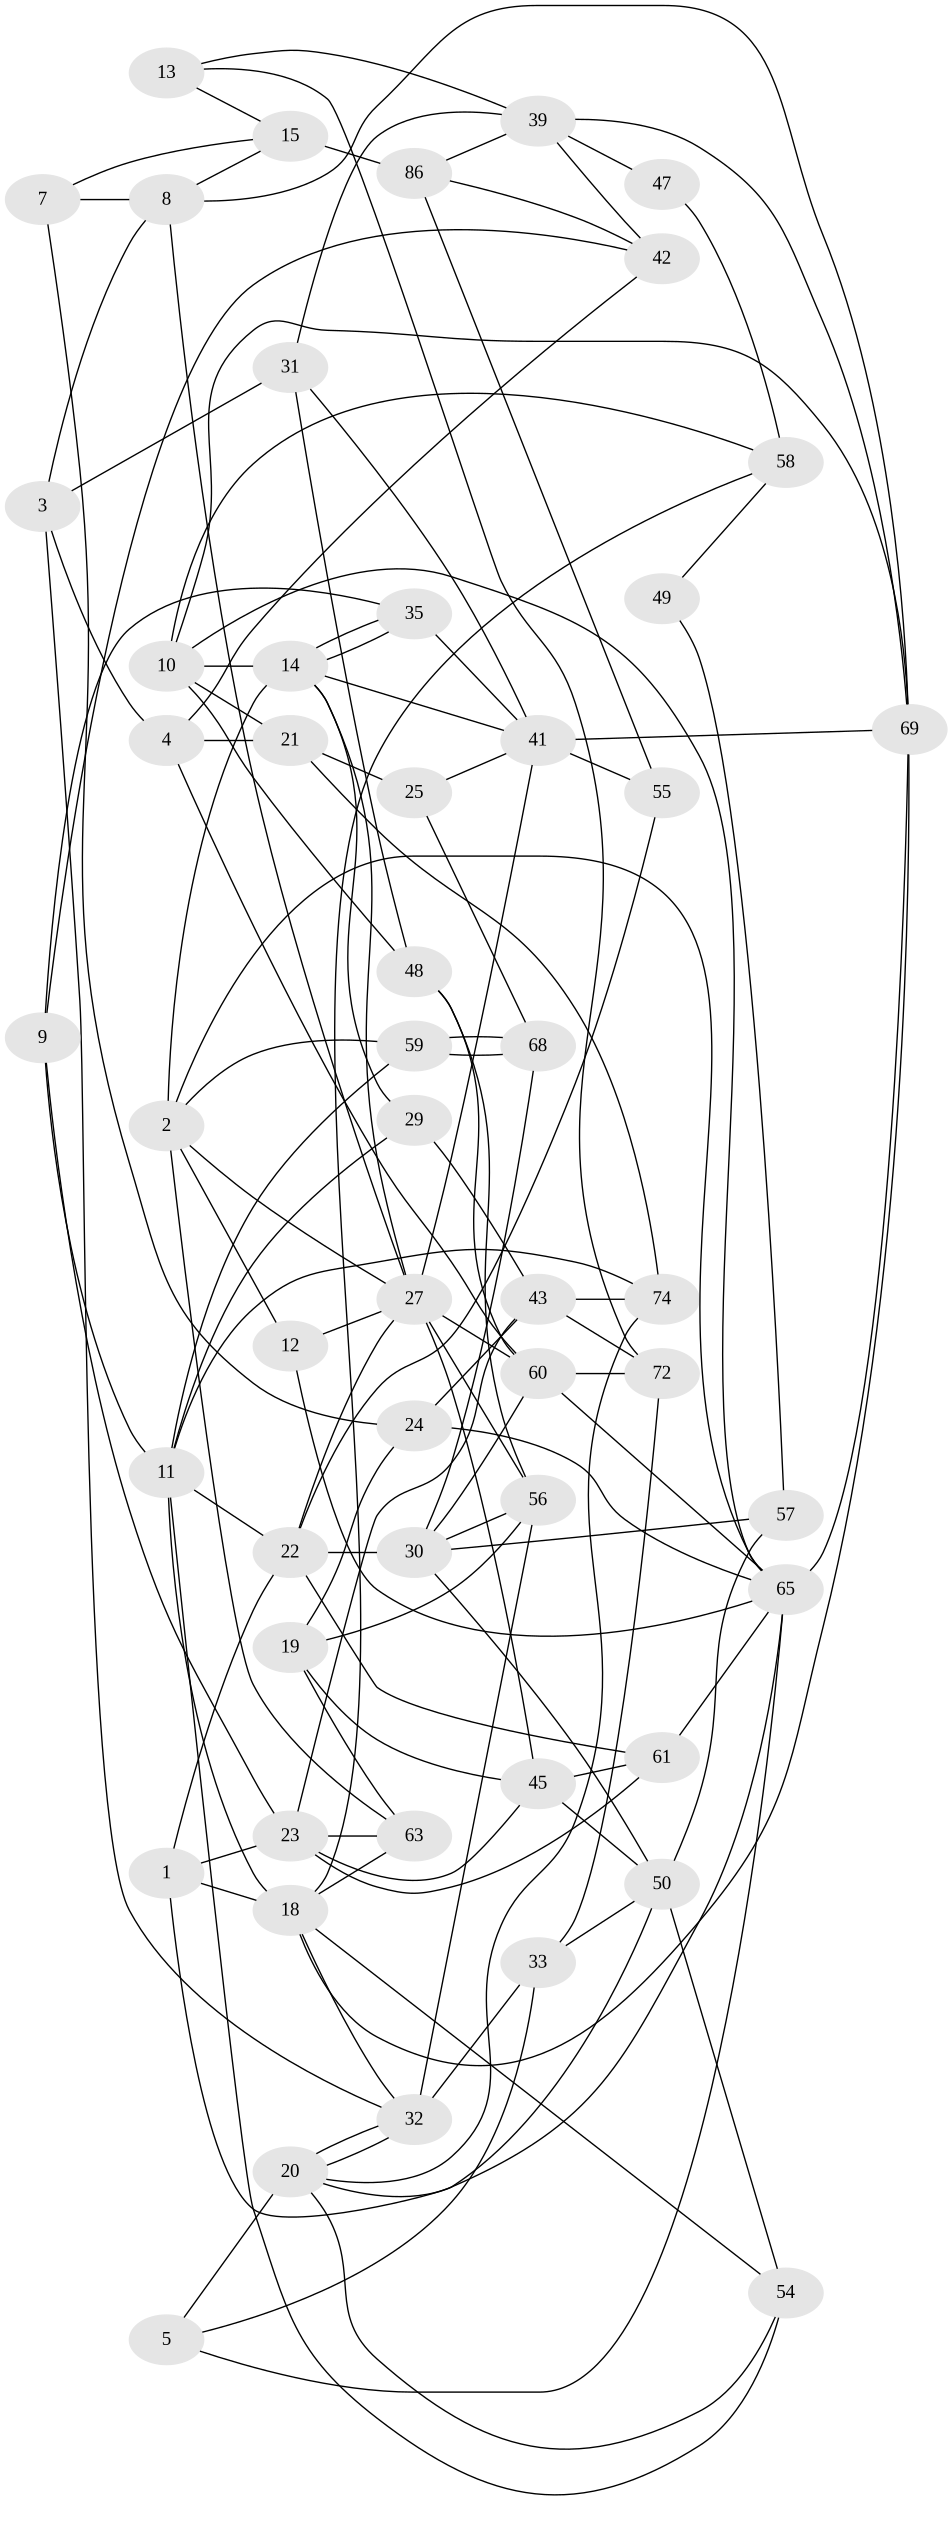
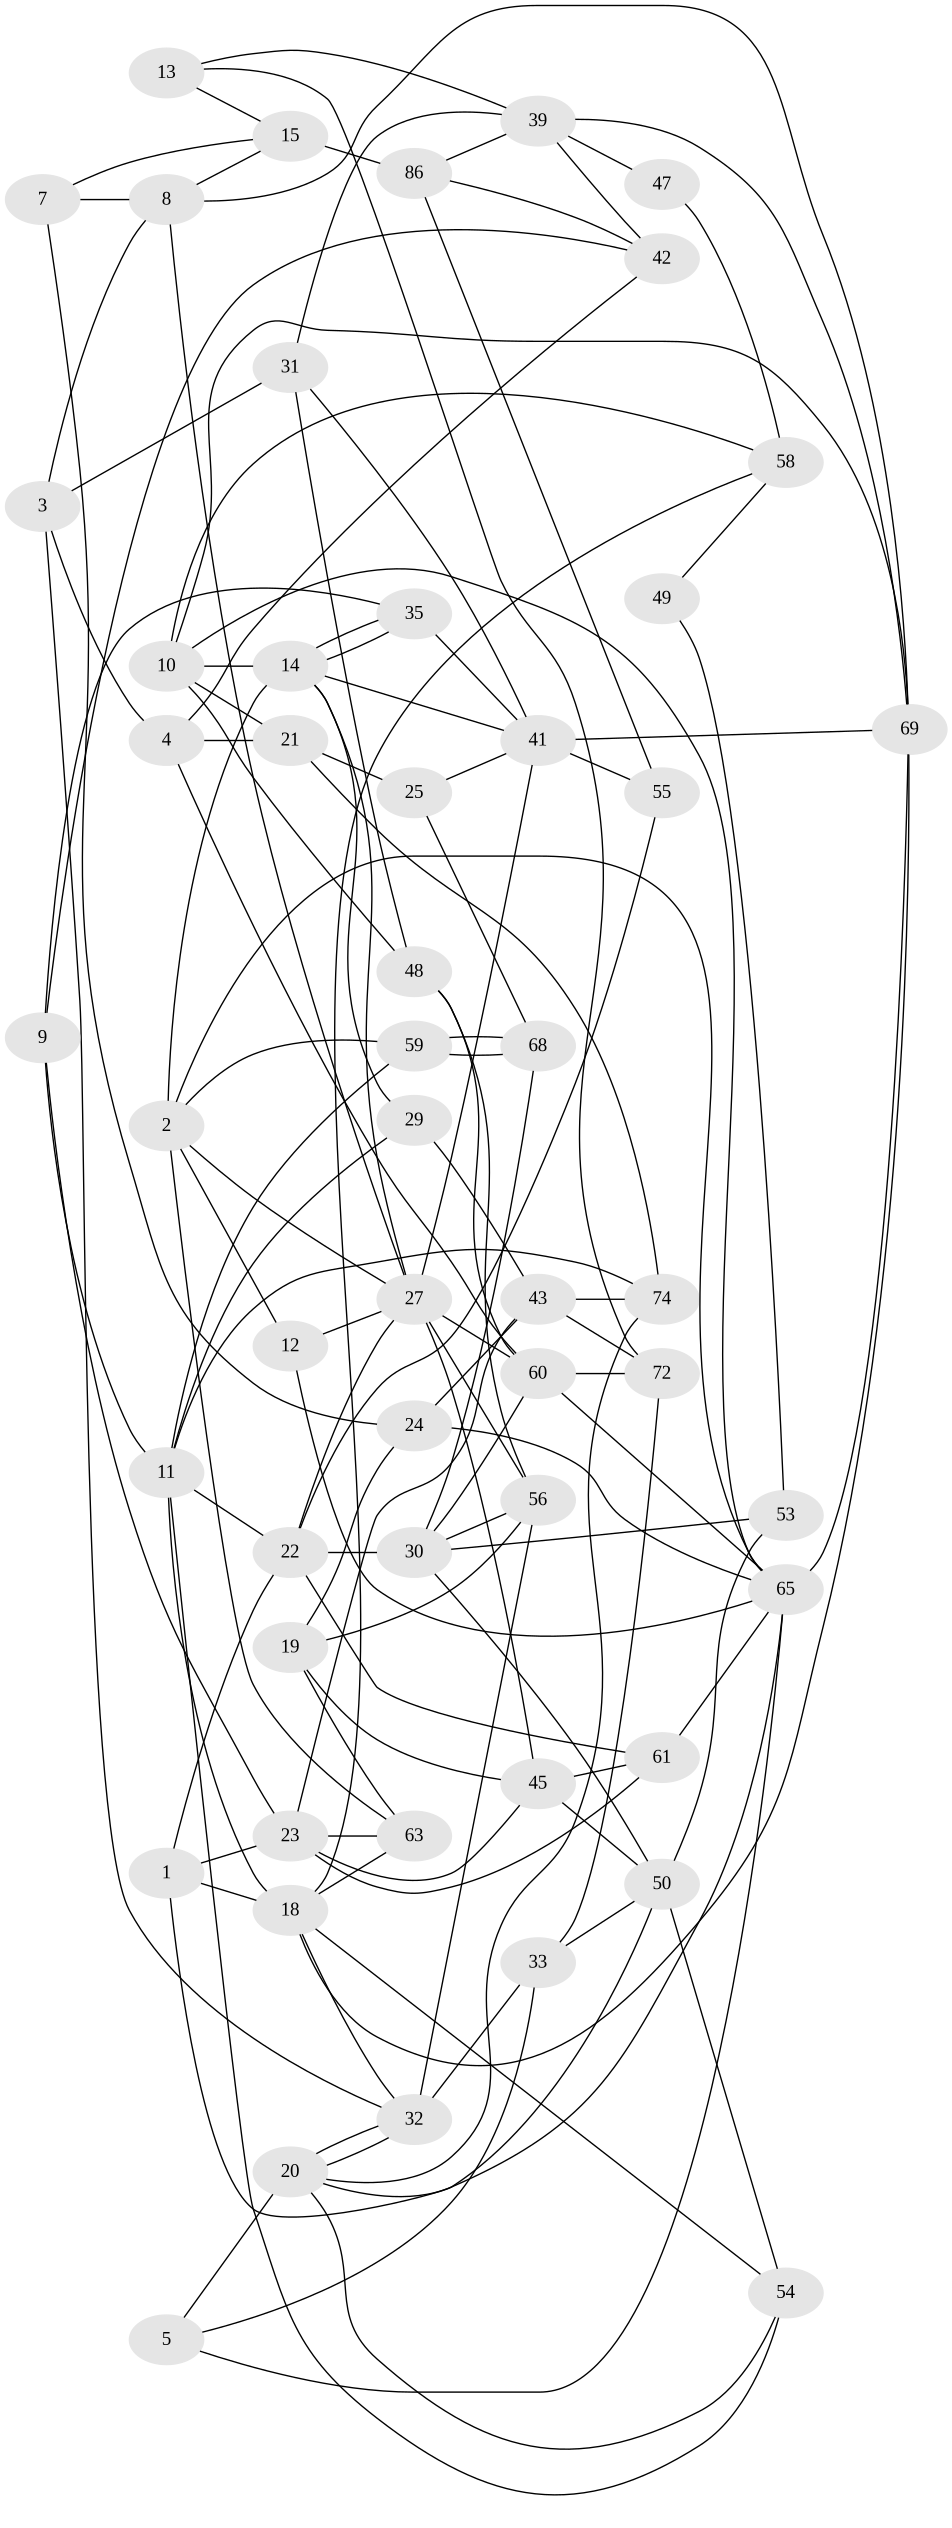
(786, 1515) -> (786, 1515)
